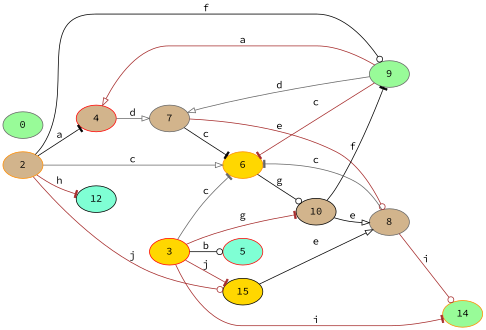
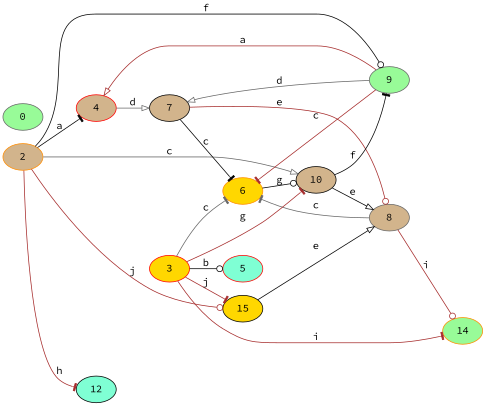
(170, 118) -> (170, 108)
(129, 165) -> (168, 157)
